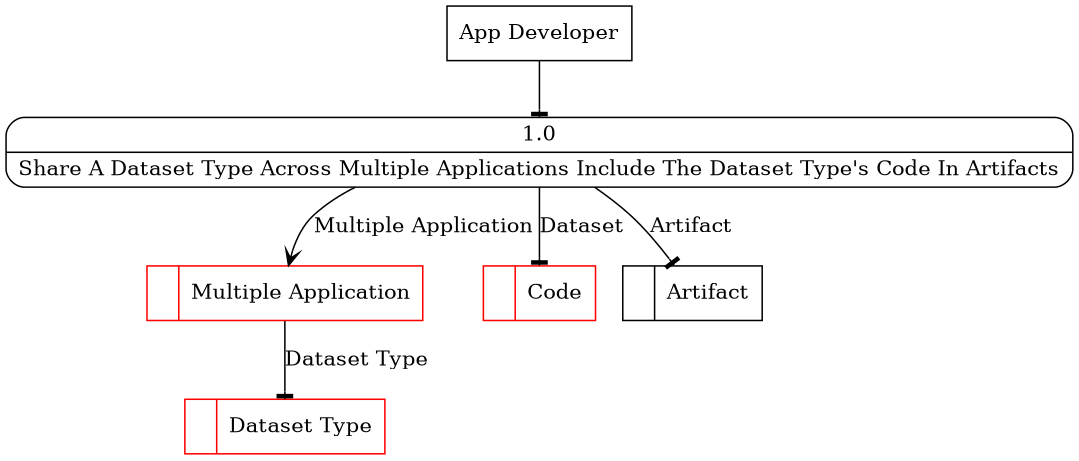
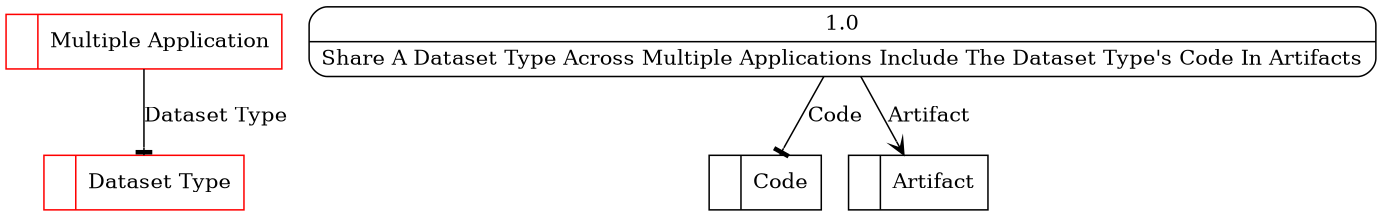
(539, 33) -> none
(317, 212) -> none
(635, 220) -> (879, 109)
(582, 227) -> (836, 116)
(539, 293) -> (765, 183)
